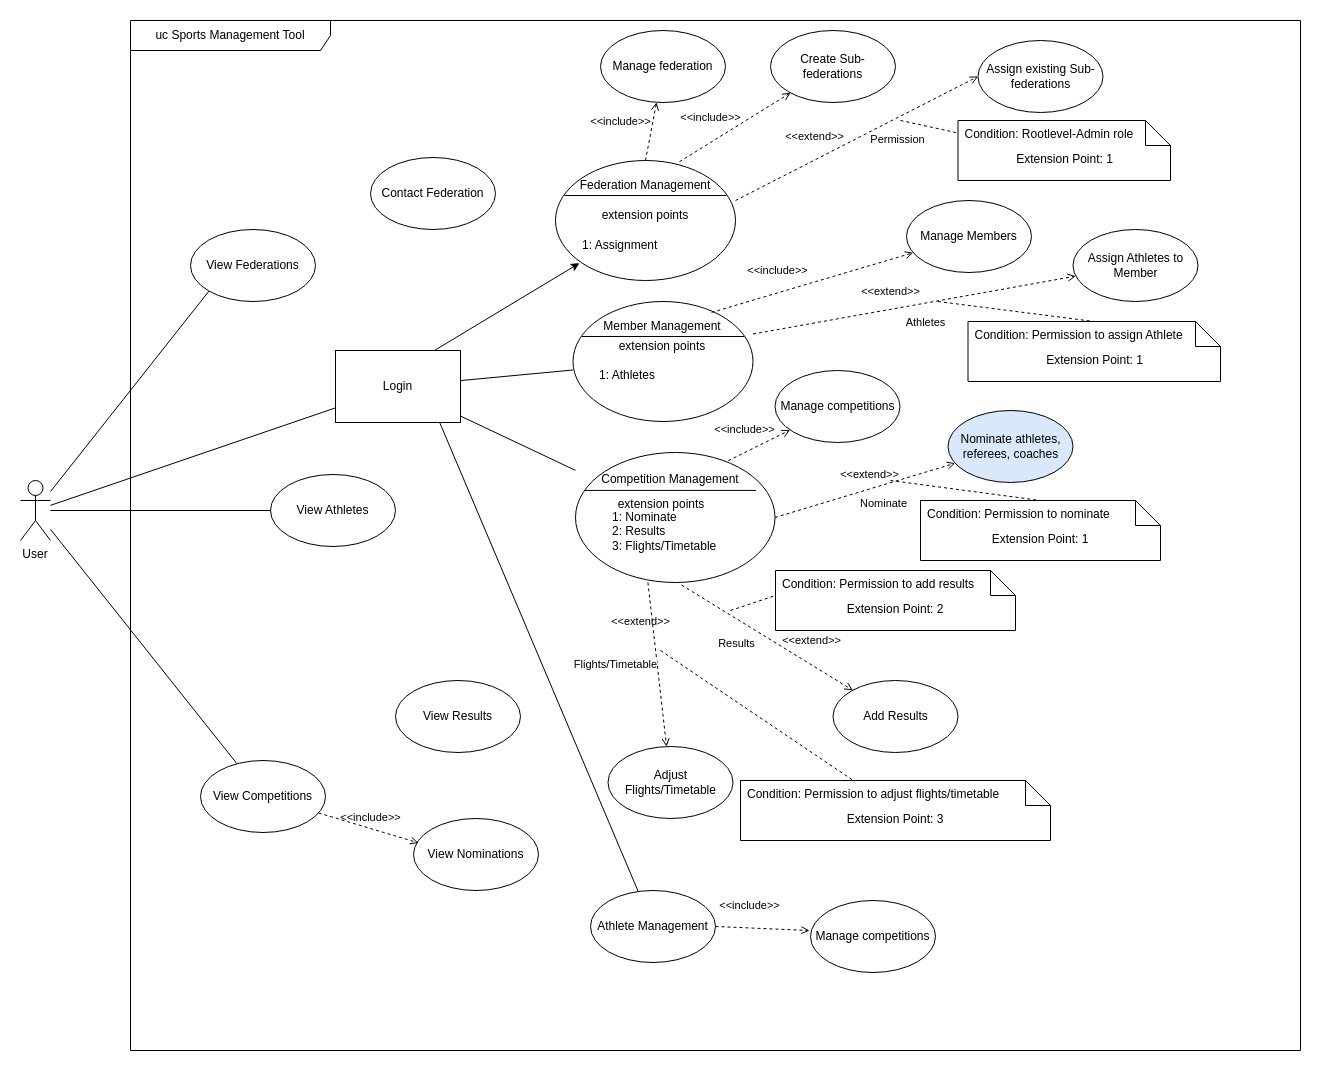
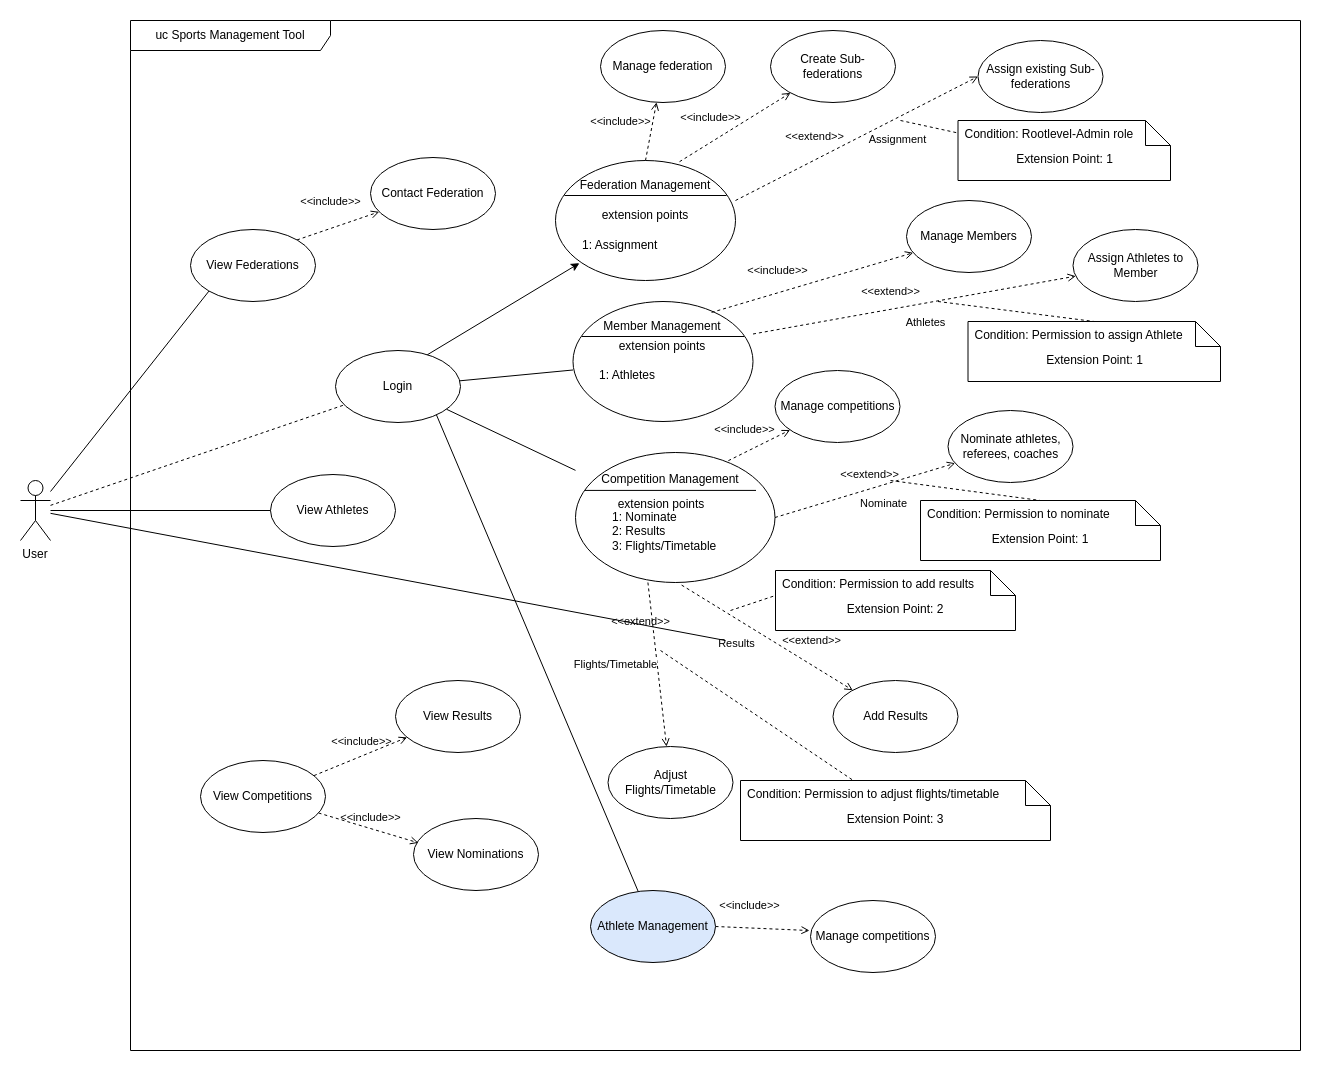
(898, 140) -> (898, 140)
none -> (337, 226)
(398, 387) -> (398, 387)
(1011, 447) -> (1011, 447)
(193, 456) -> (197, 455)
(143, 646) -> (387, 577)
none -> (359, 757)
(653, 927) -> (653, 927)
